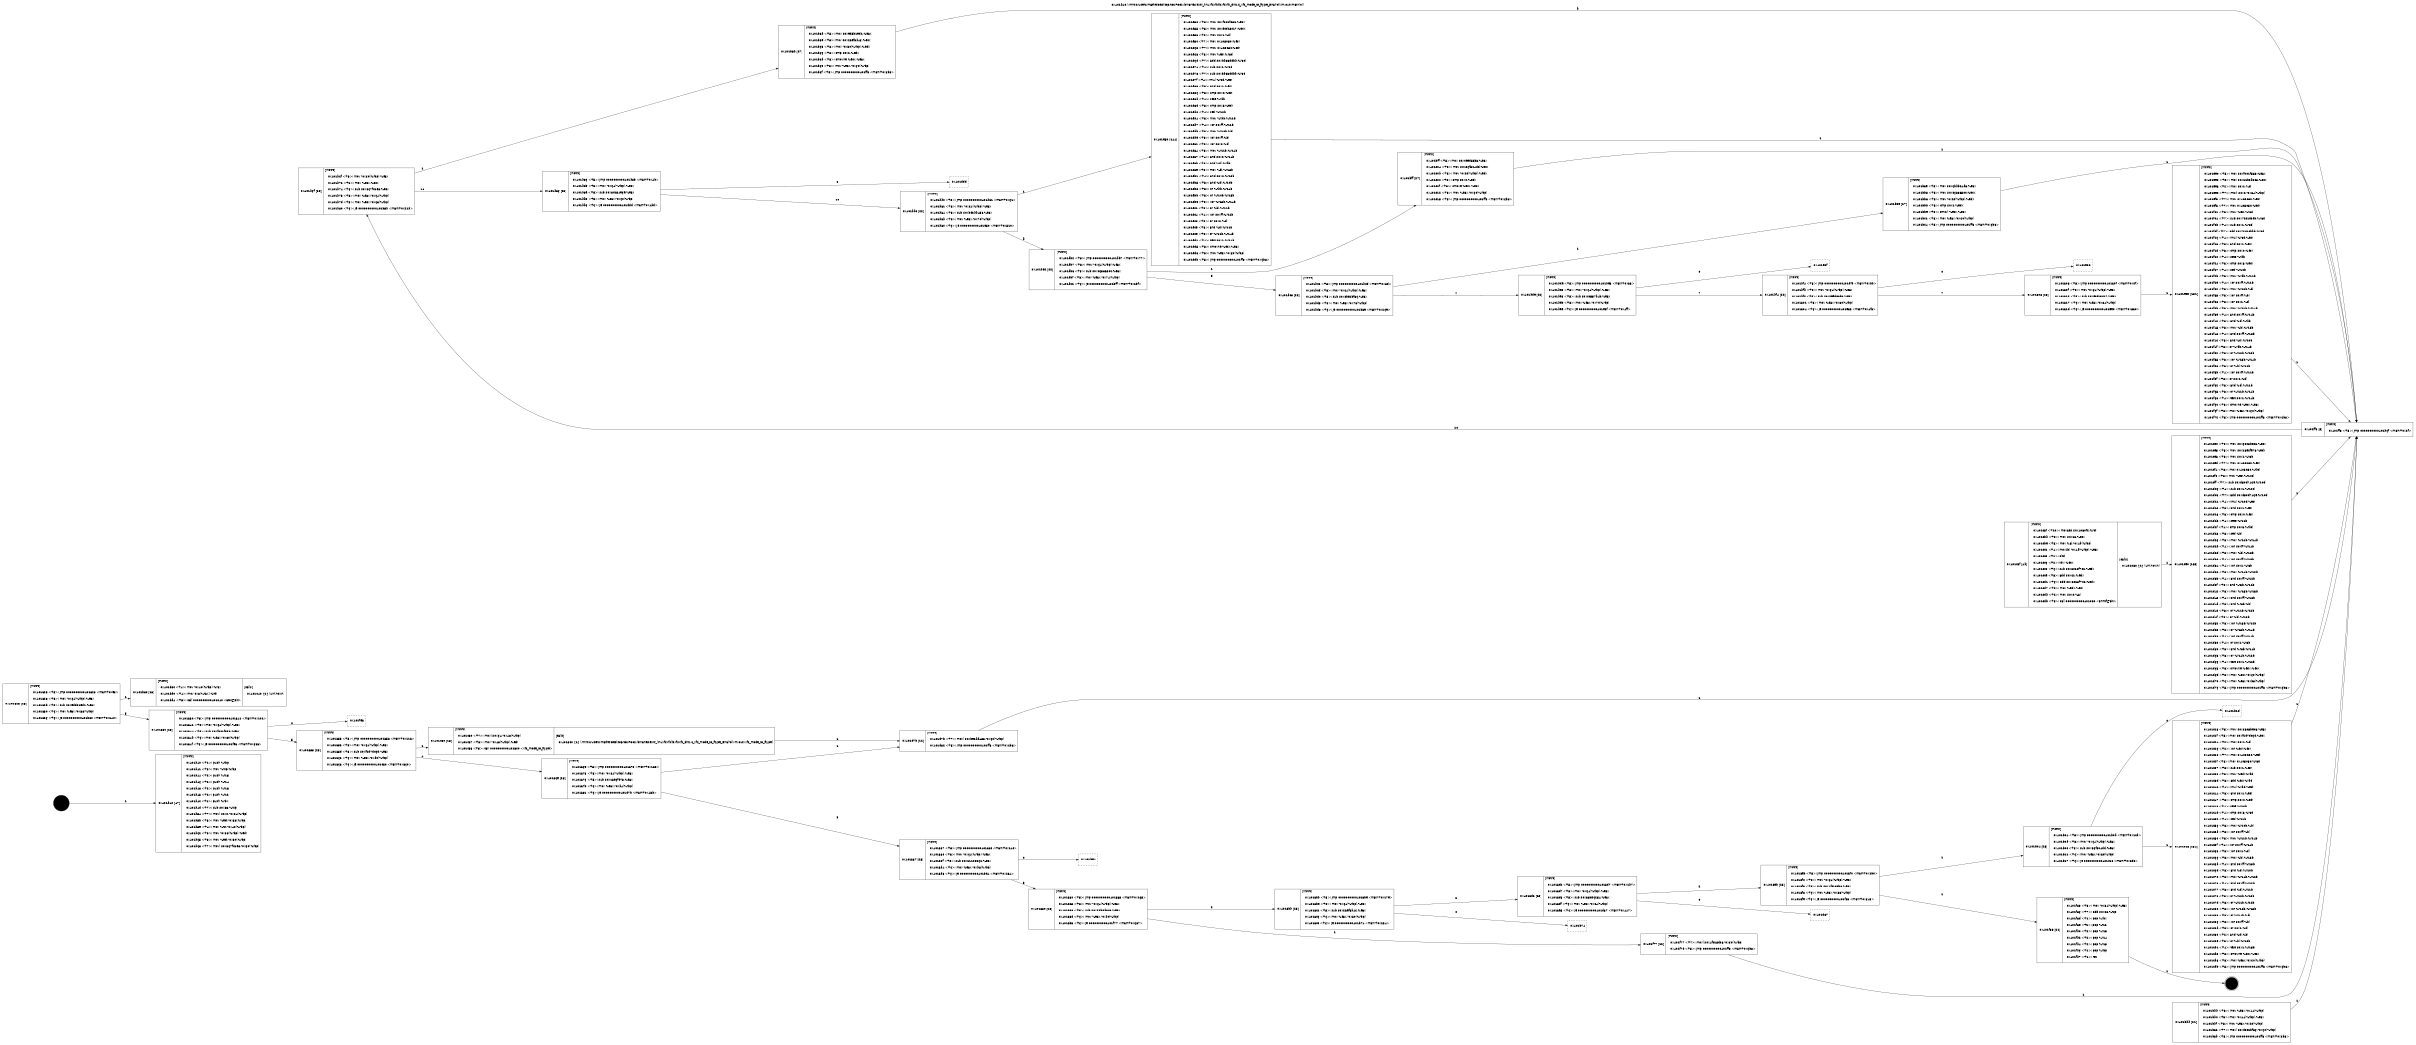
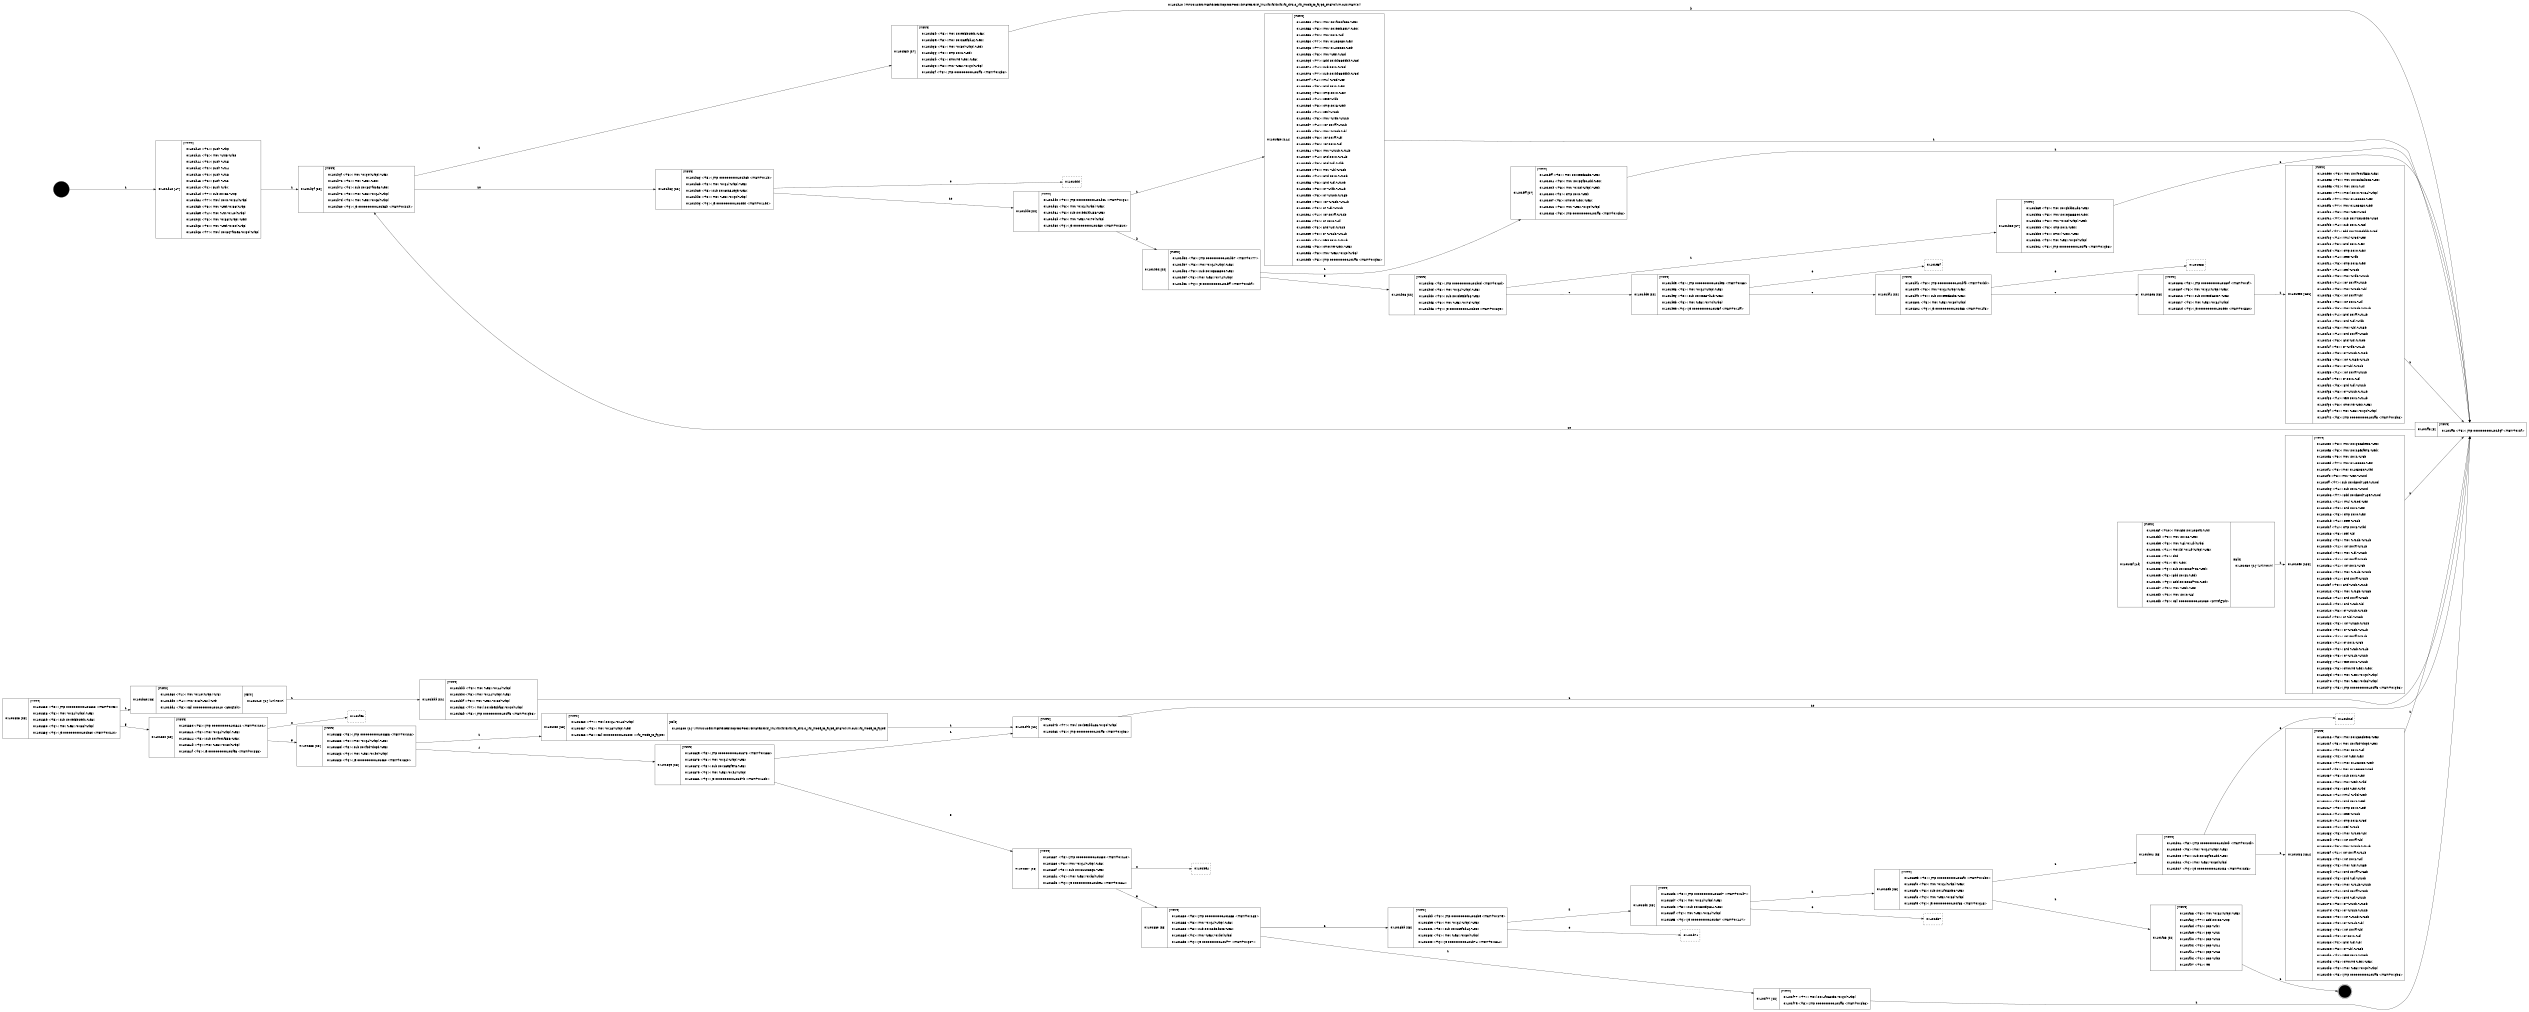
none -> (279, 189)
(1699, 698) -> (1812, 706)
none -> (352, 700)
